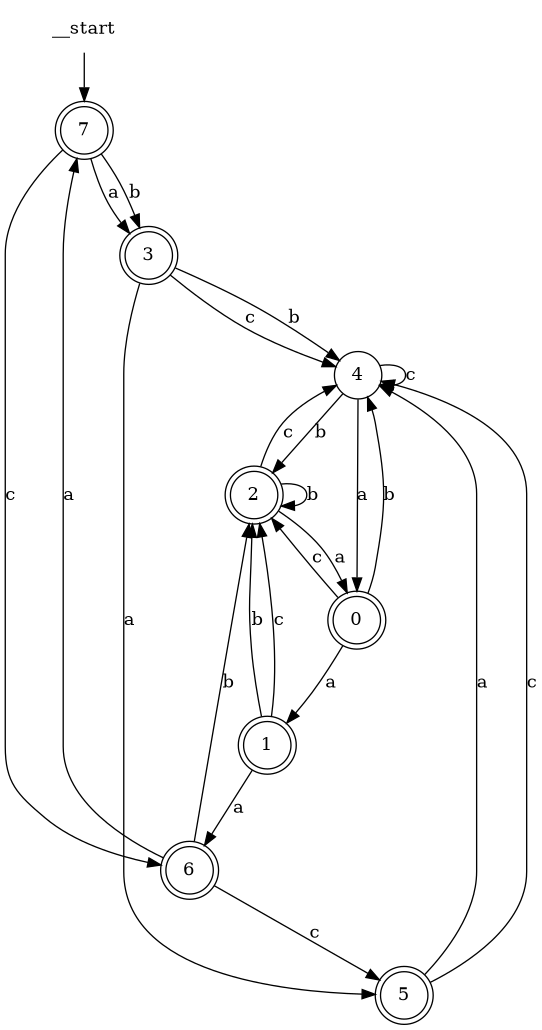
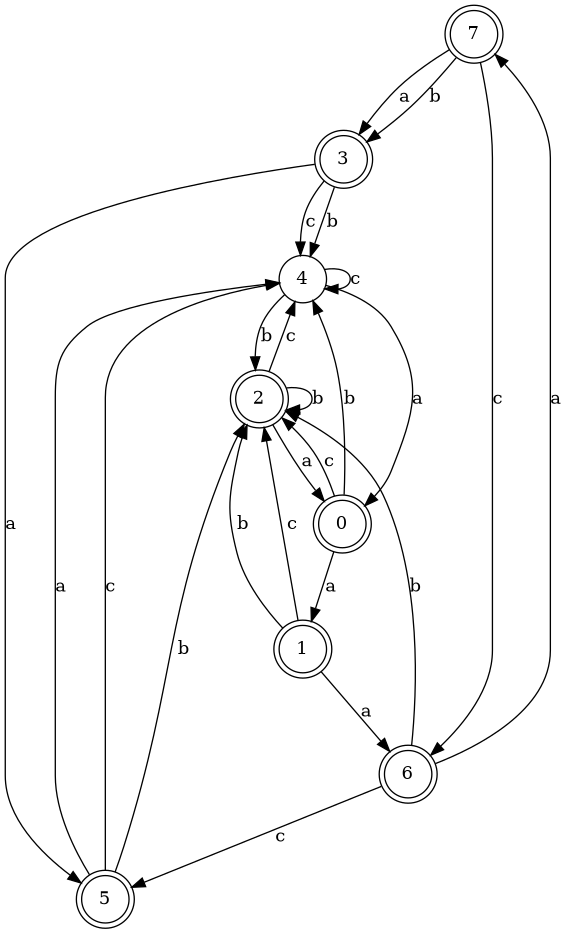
(84, 29) -> none
none -> (171, 652)
